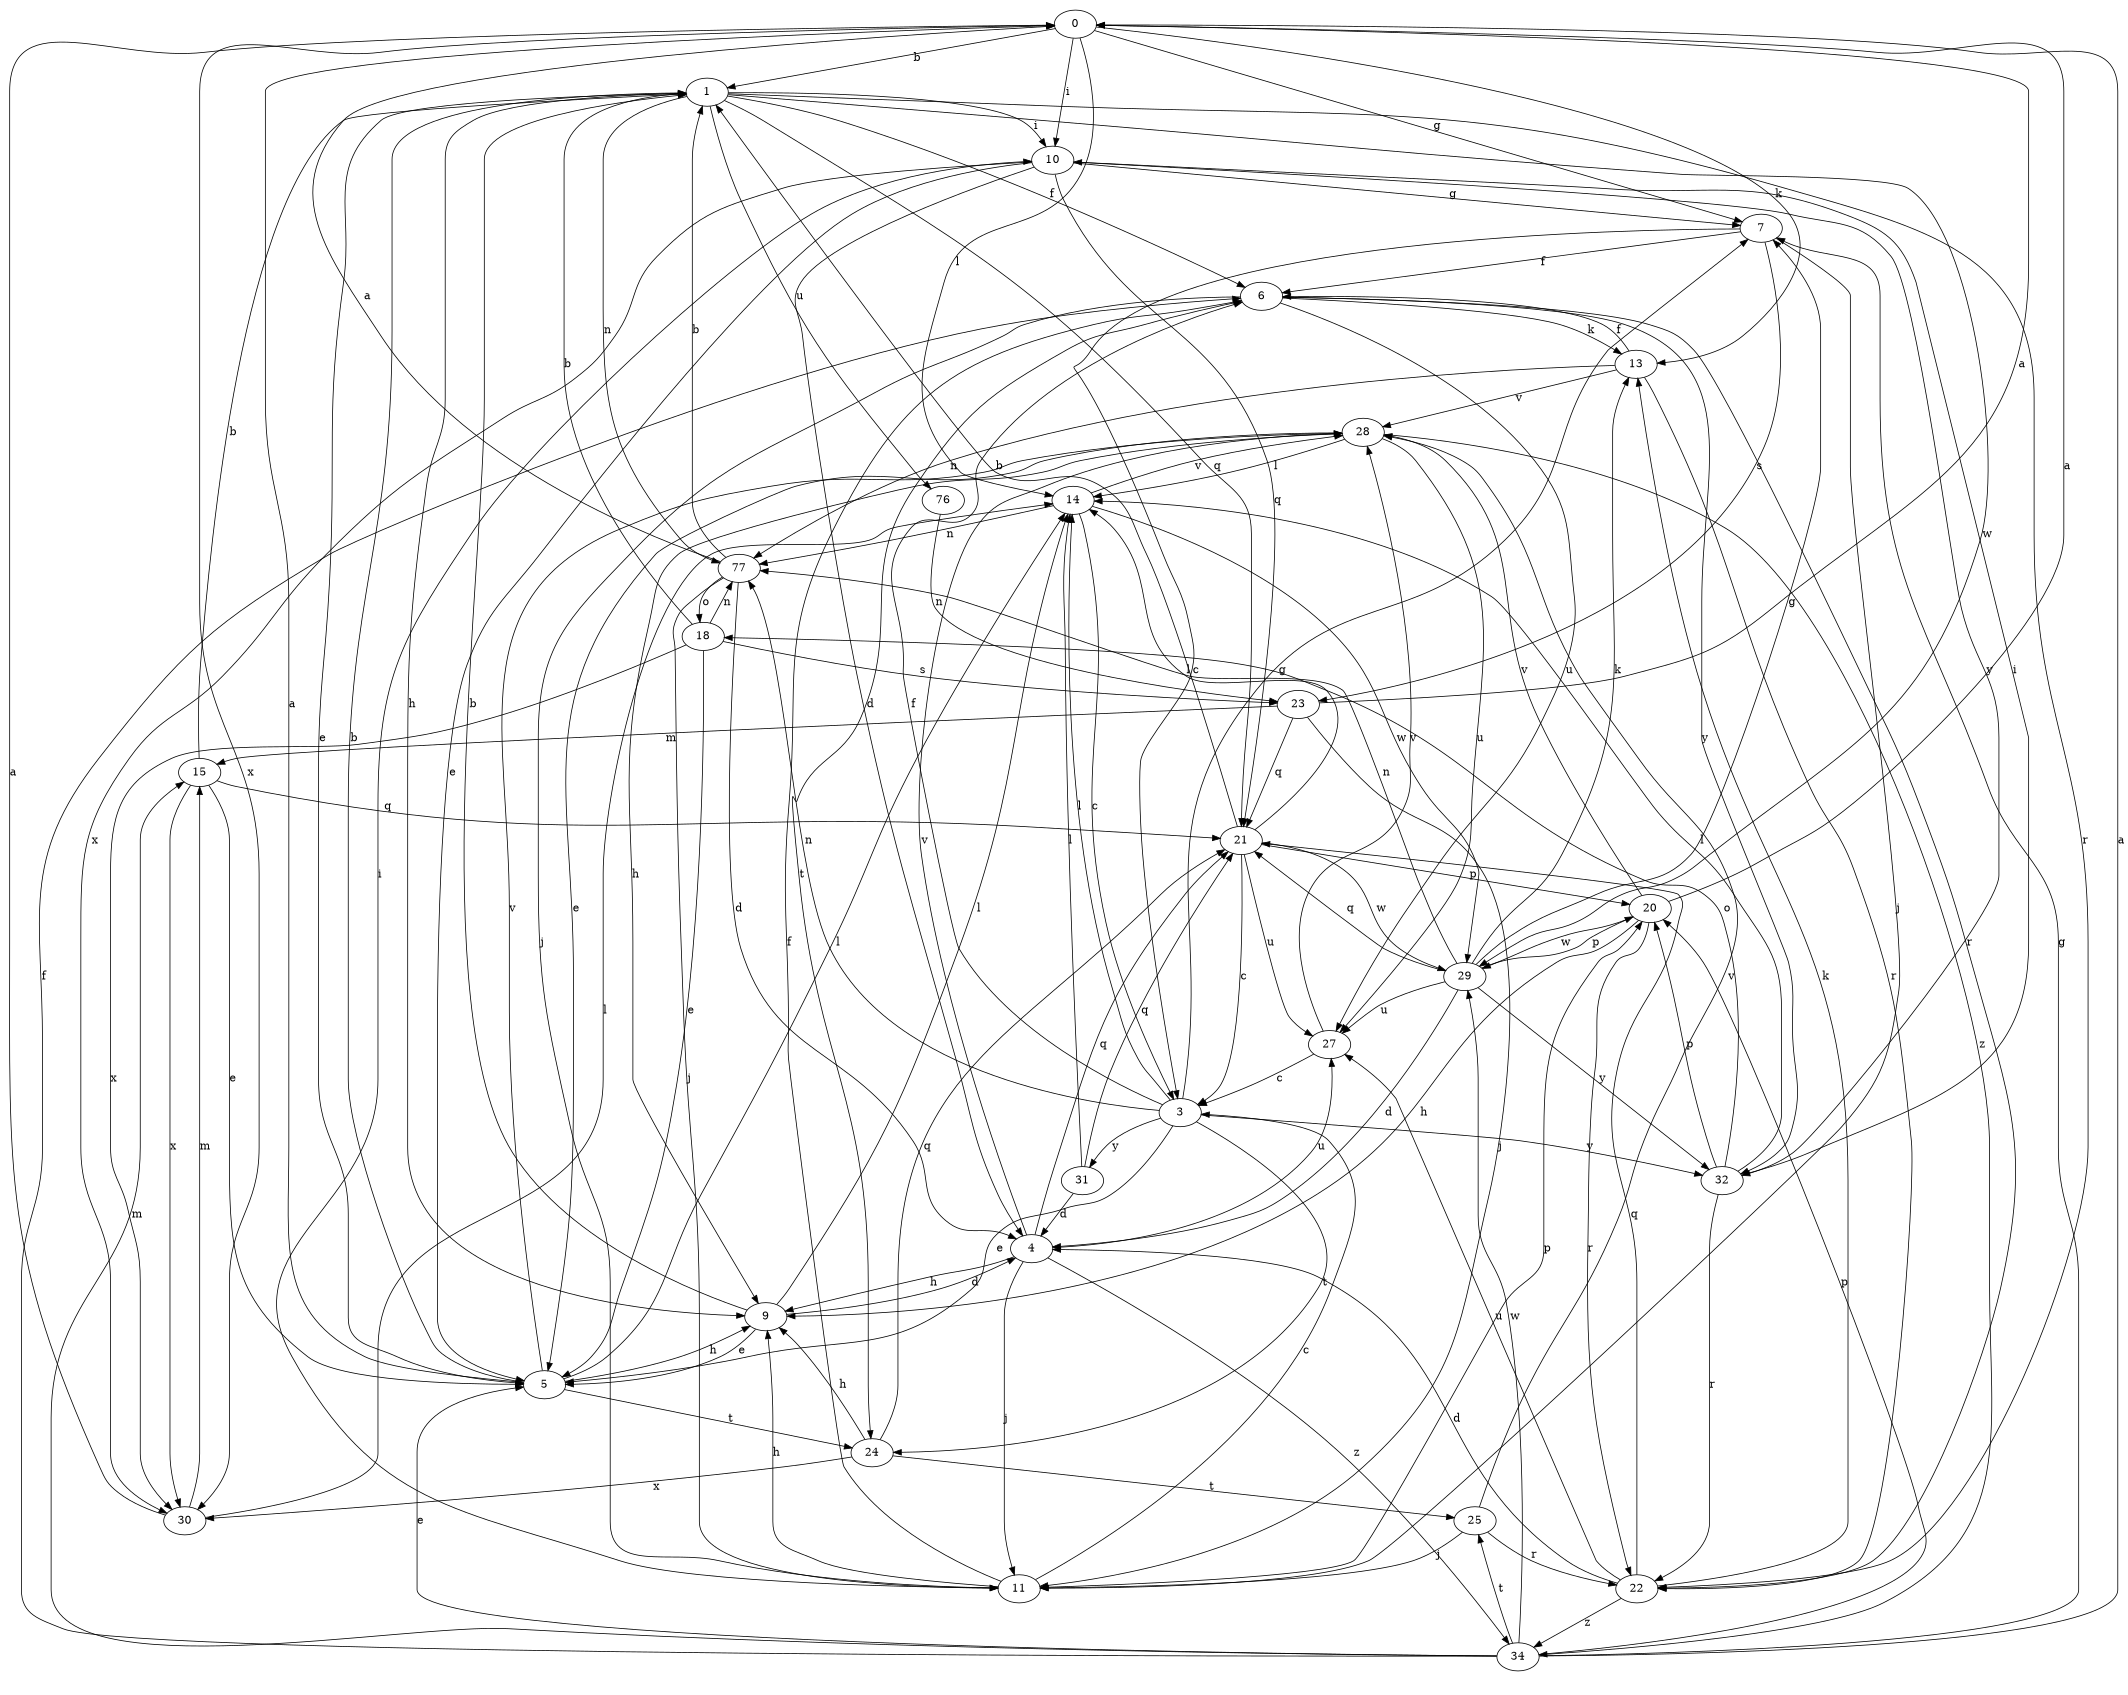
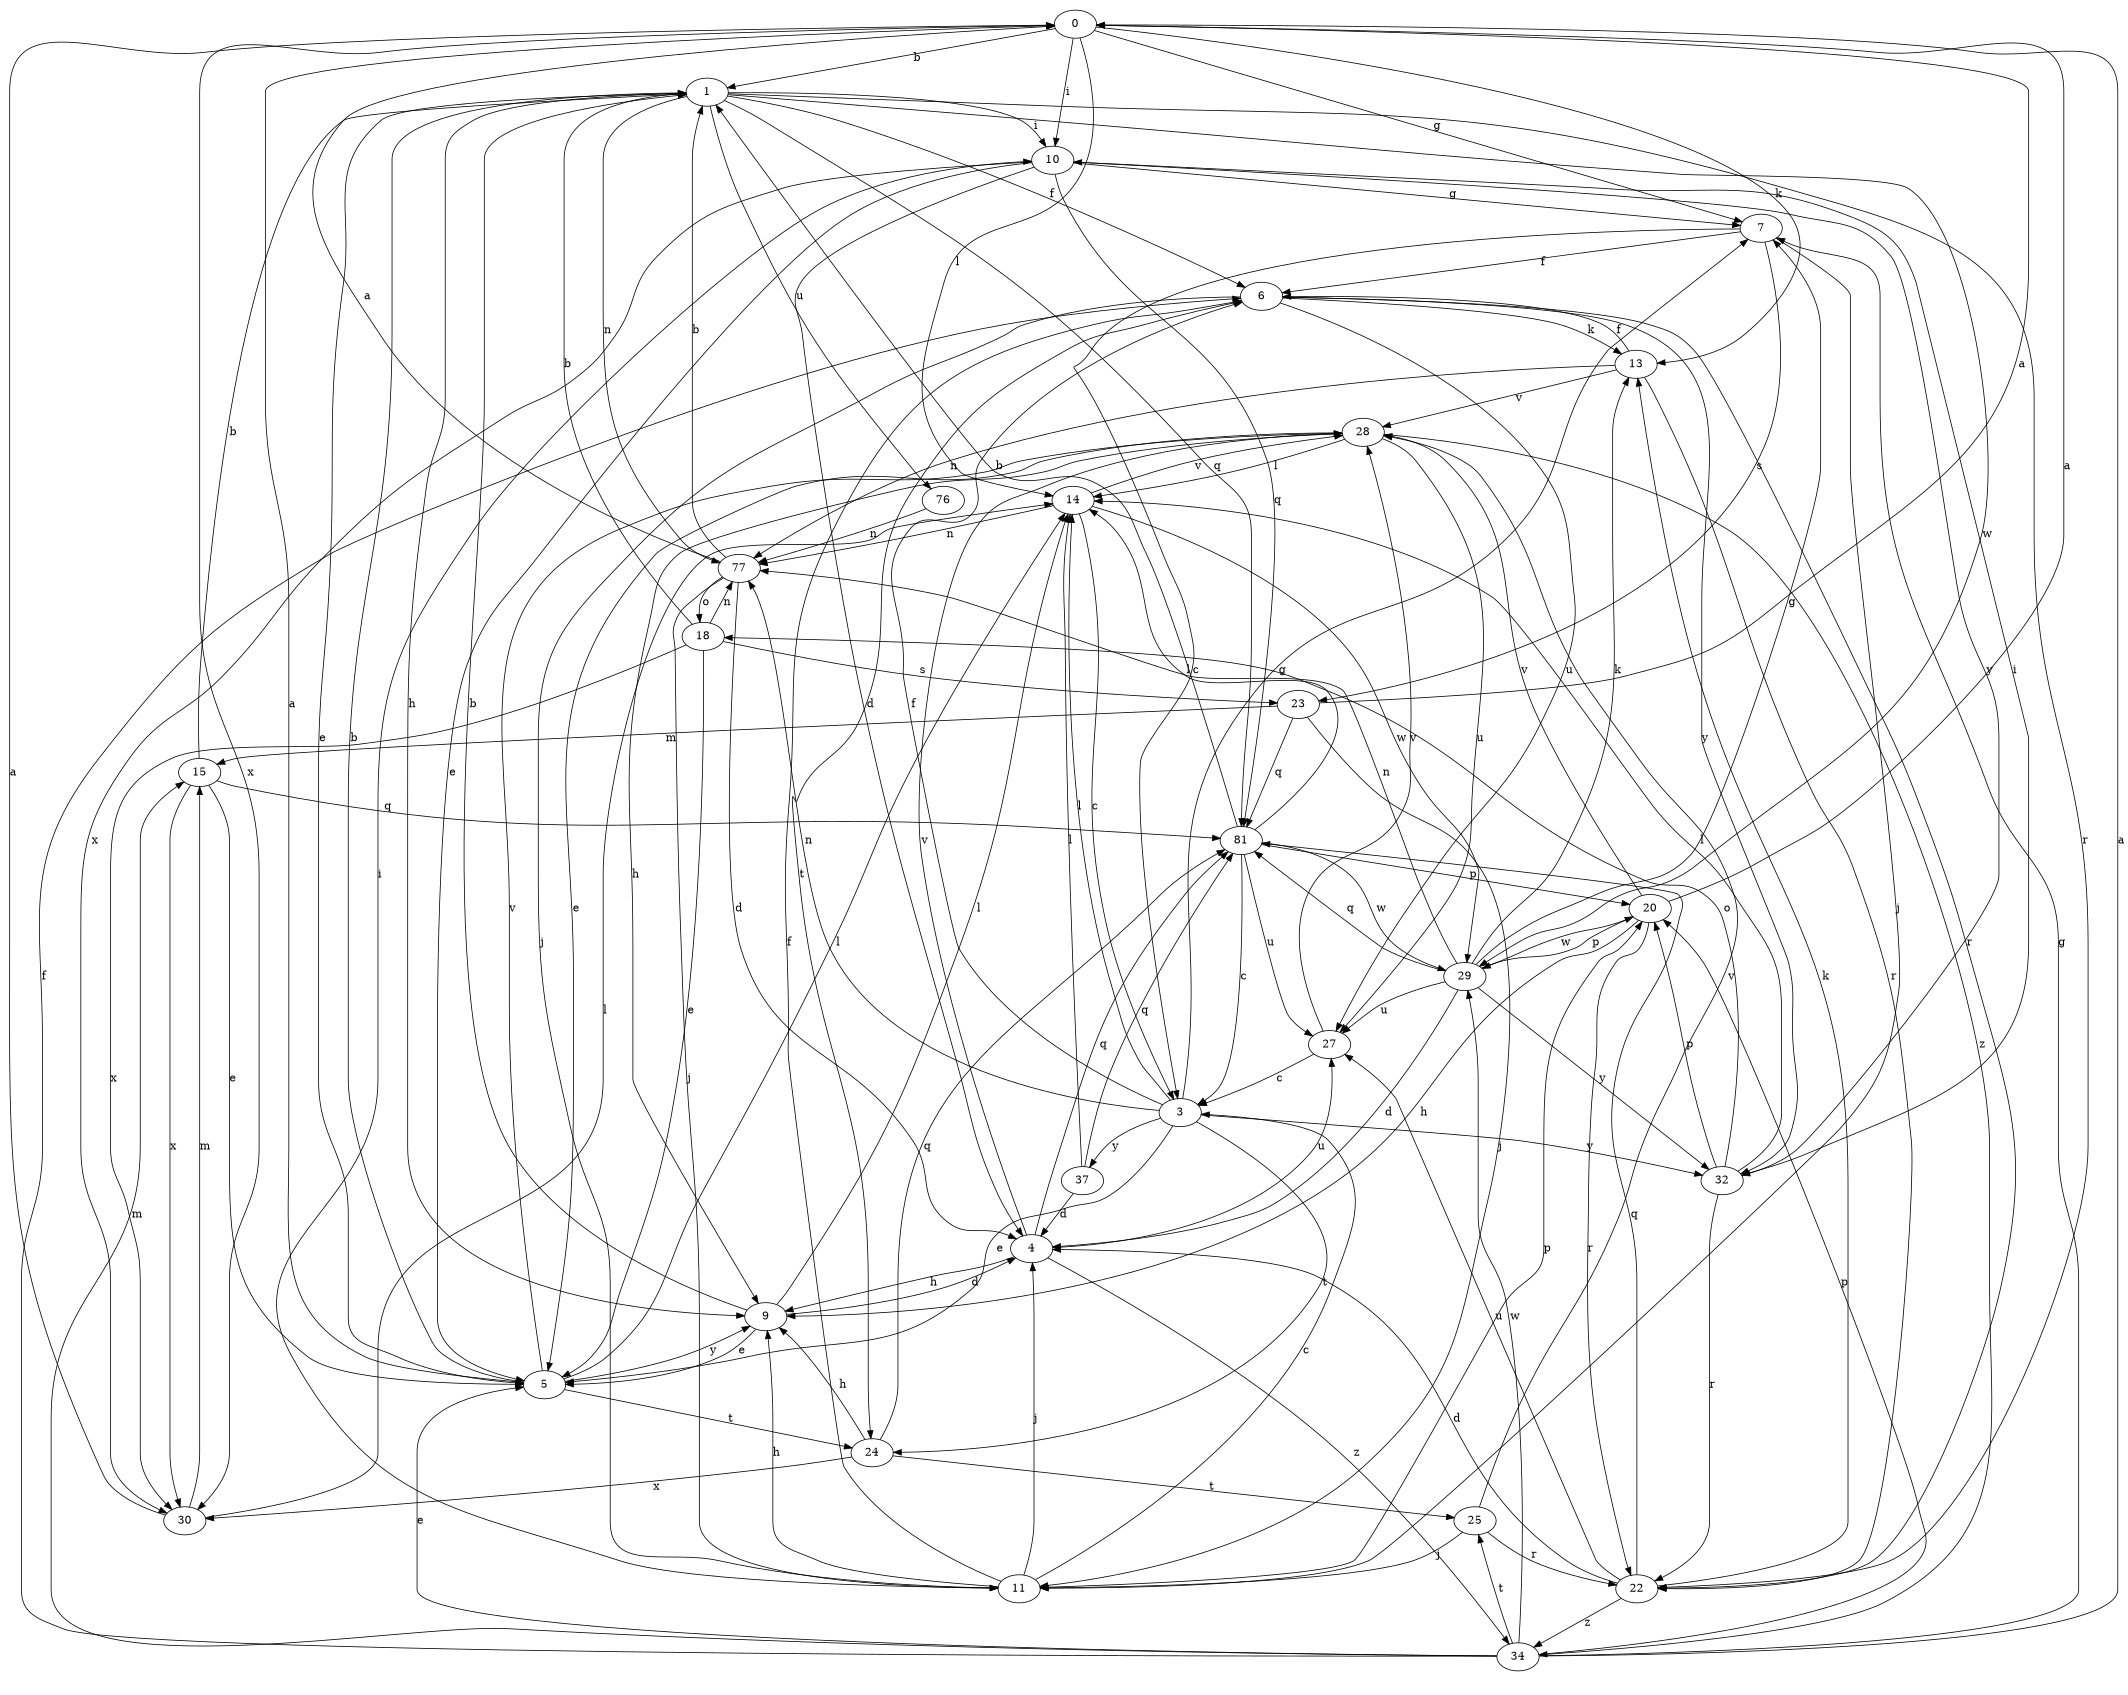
(1050, 663) -> (847, 536)
(1241, 841) -> (1241, 841)
(1083, 1181) -> (1083, 1181)
(713, 1351) -> (713, 1351)
(1004, 1413) -> (1034, 1424)
